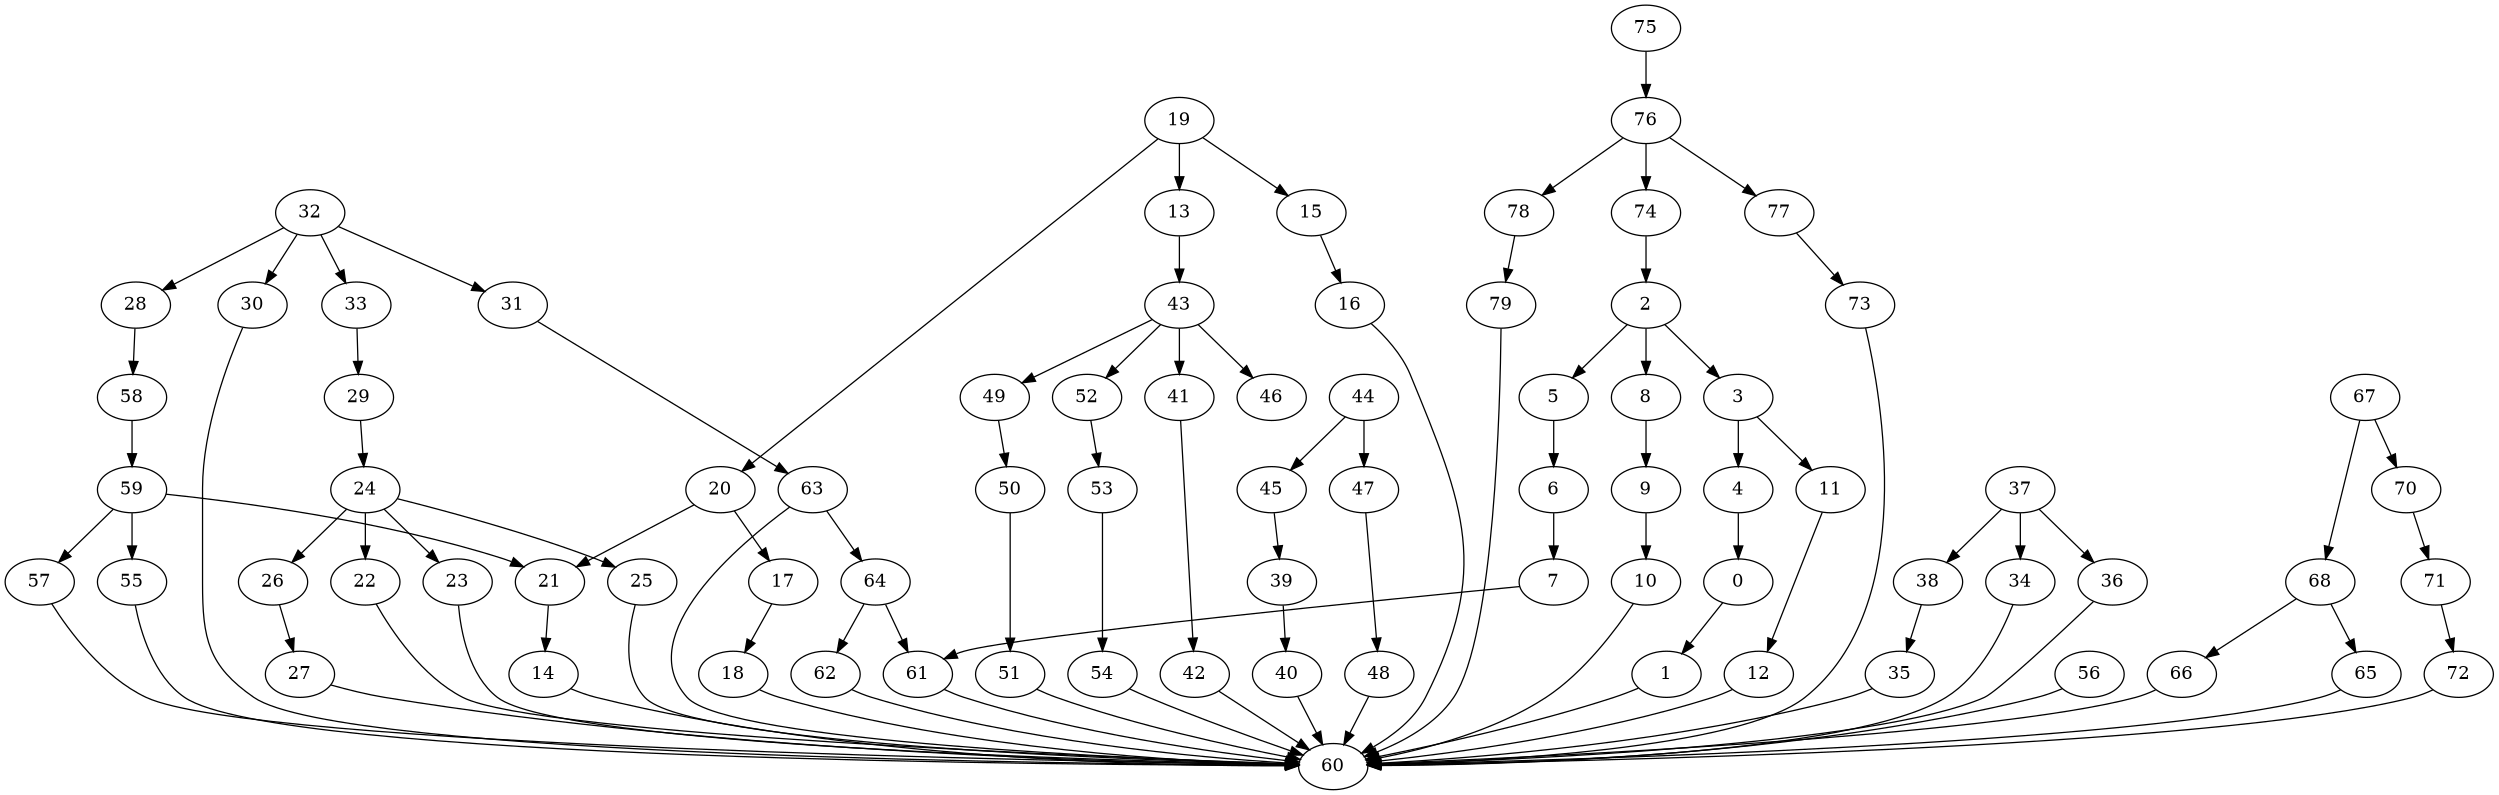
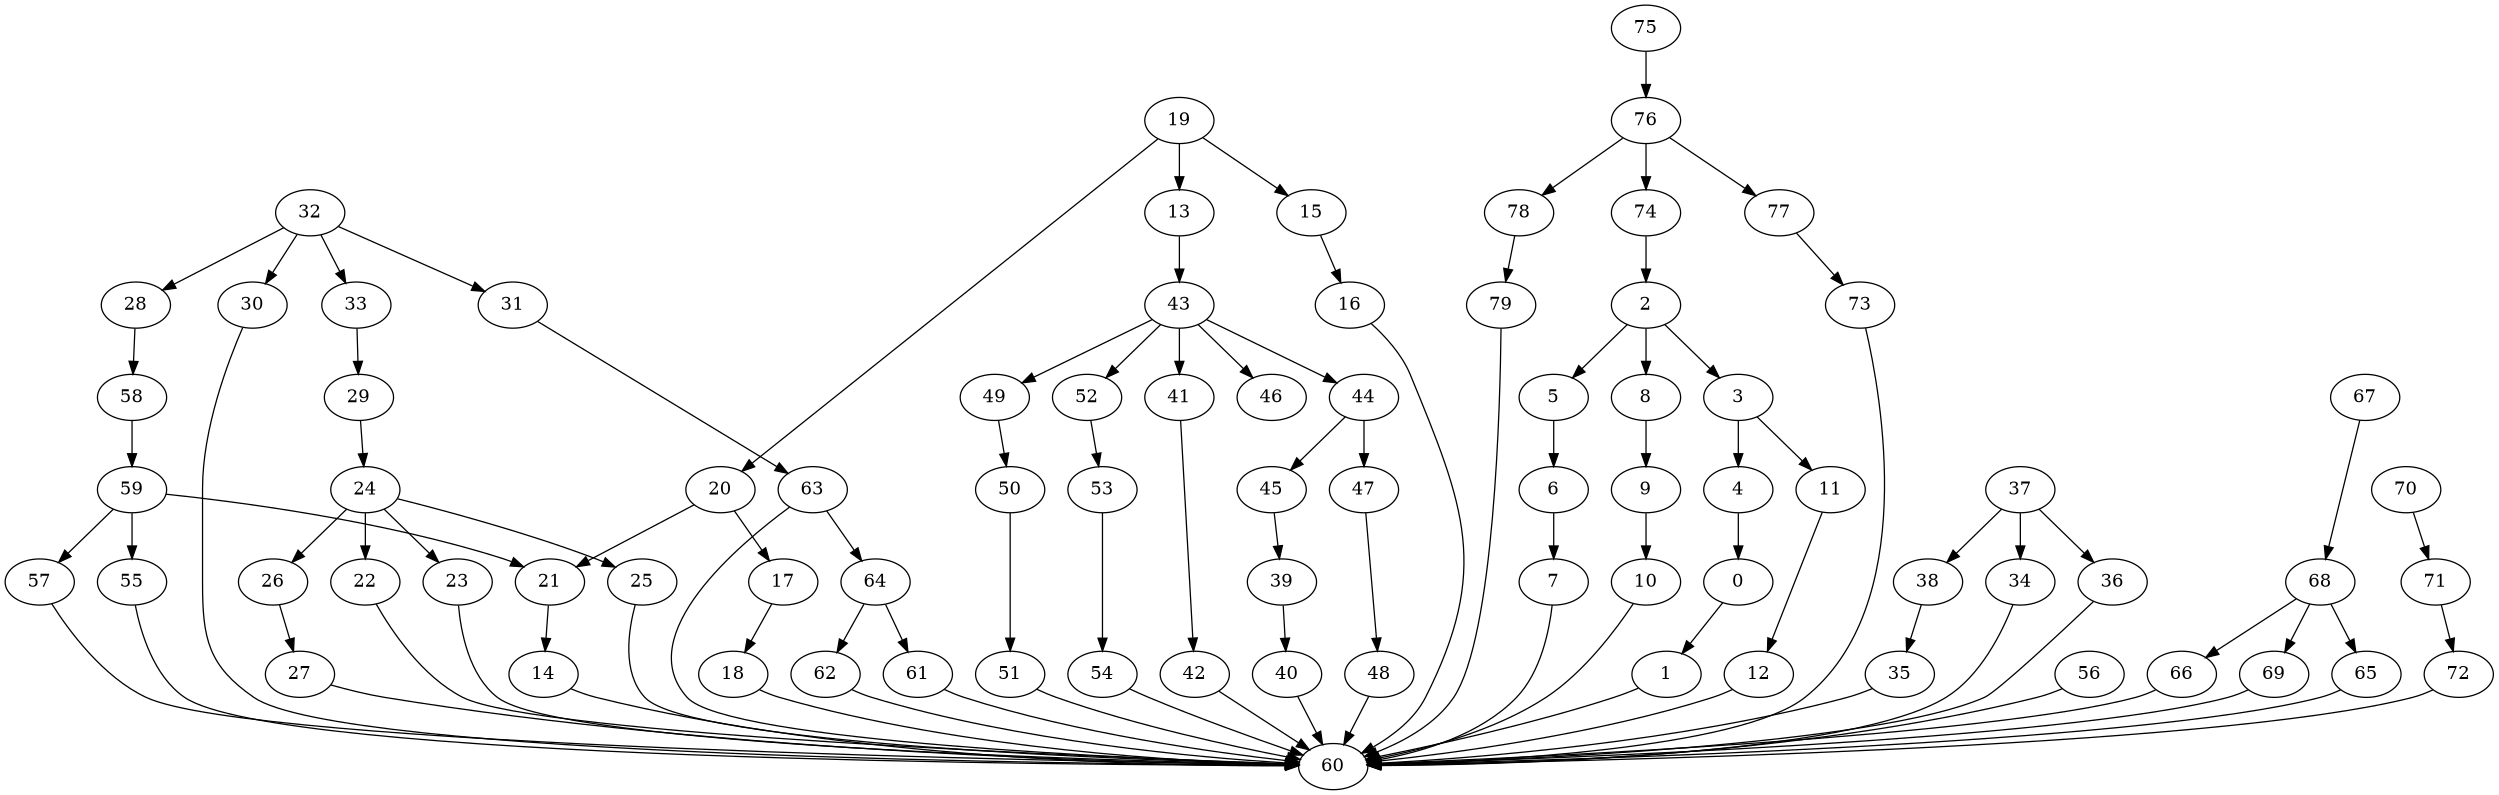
none -> (1266, 348)
(2383, 438) -> none
(1237, 615) -> (1497, 714)
none -> (2274, 674)
